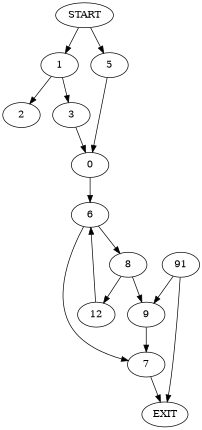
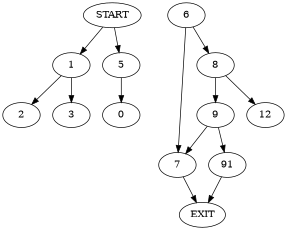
(79, 137) -> none
(90, 186) -> none
(93, 268) -> none
(166, 287) -> (221, 136)
